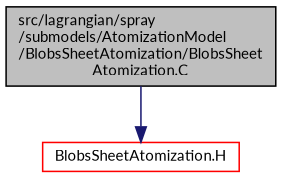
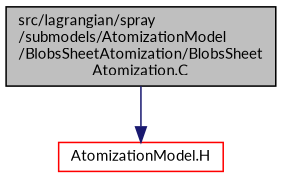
(141, 157) -> (141, 157)
